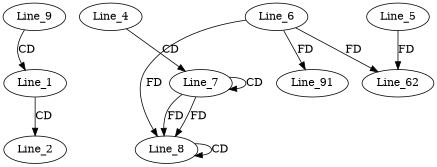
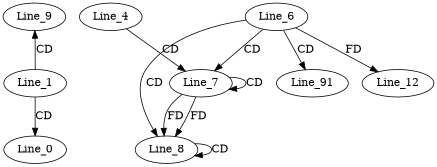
(398, 17) -> none
(18, 46) -> (35, 54)
none -> (242, 47)
(306, 50) -> (306, 50)
(154, 83) -> (154, 83)
(398, 83) -> (398, 83)
(35, 150) -> (35, 150)
